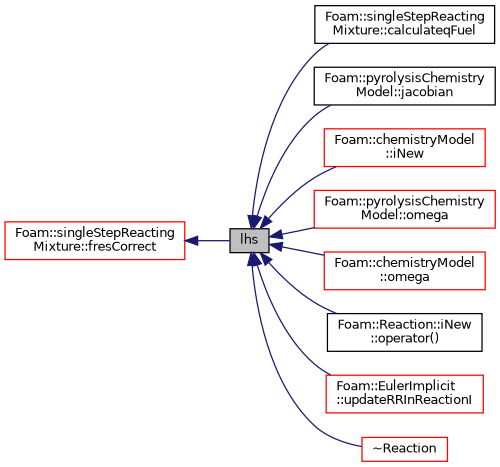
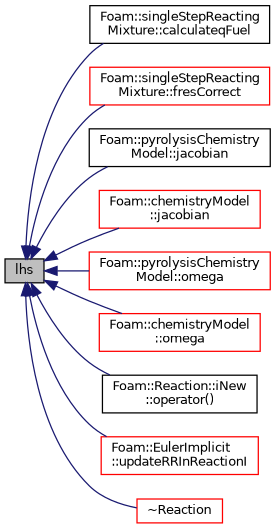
(405, 148) -> (180, 209)
(214, 241) -> (54, 168)
